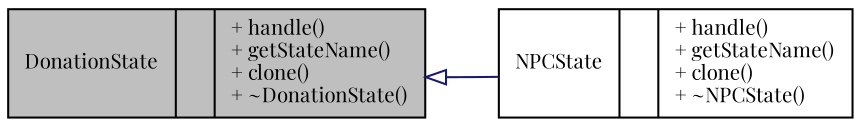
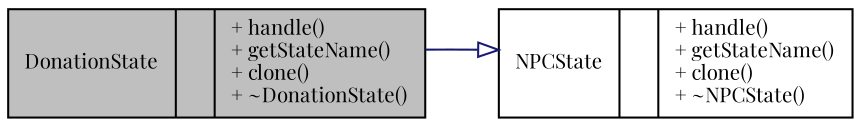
(472, 77) -> (452, 50)
